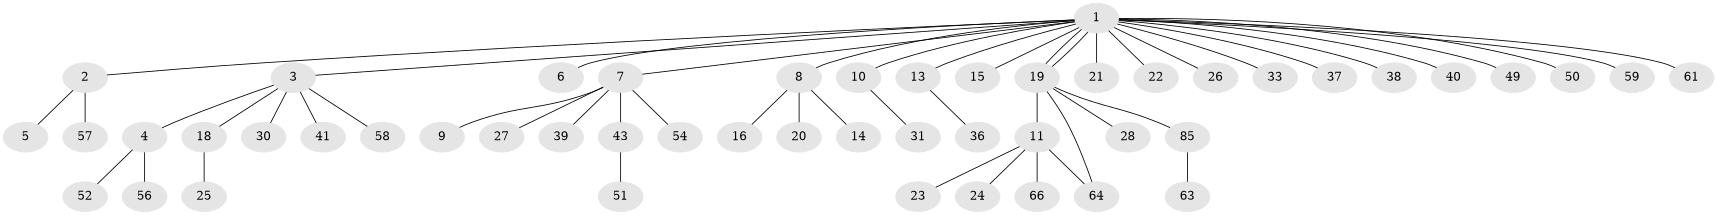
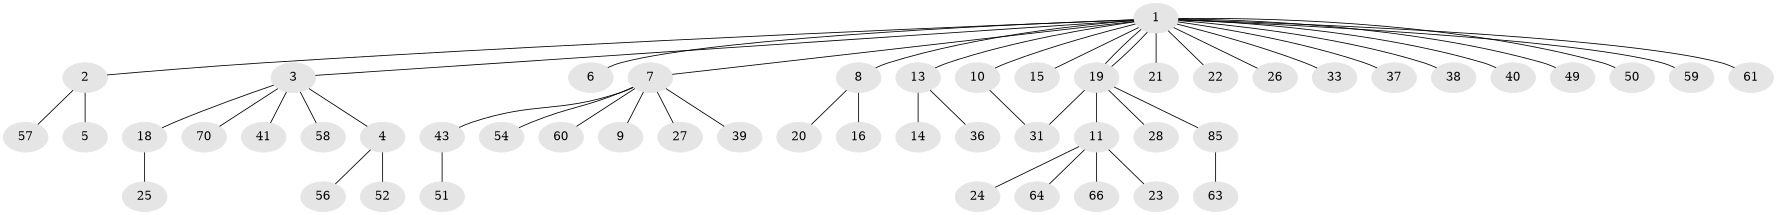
(829, 107) -> (918, 108)
(1073, 135) -> (1067, 107)
(264, 137) -> (204, 137)
none -> (561, 137)
